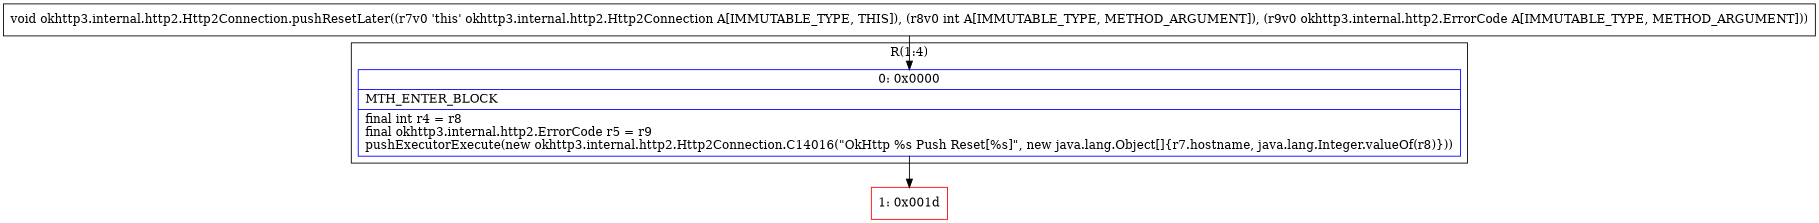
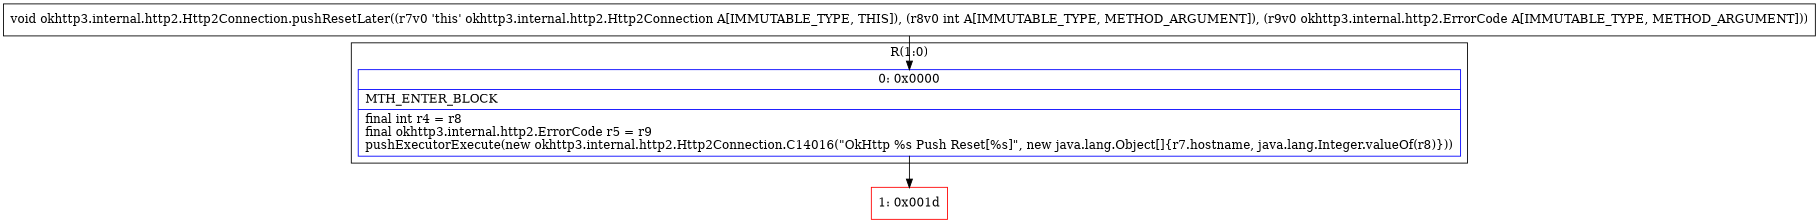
(909, 53) -> (909, 53)
